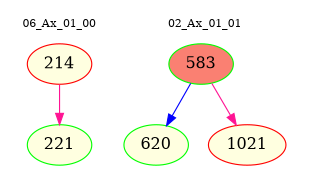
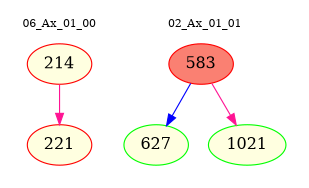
(201, 64) -> (201, 64)
(60, 145) -> (60, 145)
(156, 145) -> (156, 145)
(247, 145) -> (247, 145)
